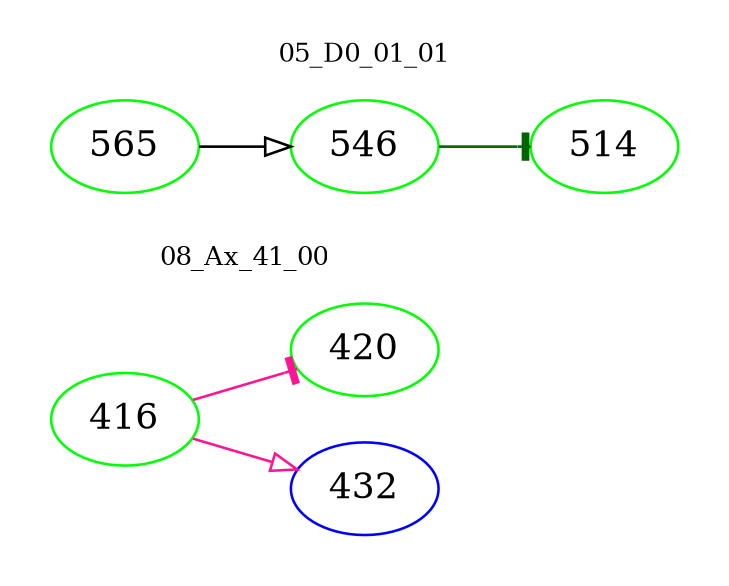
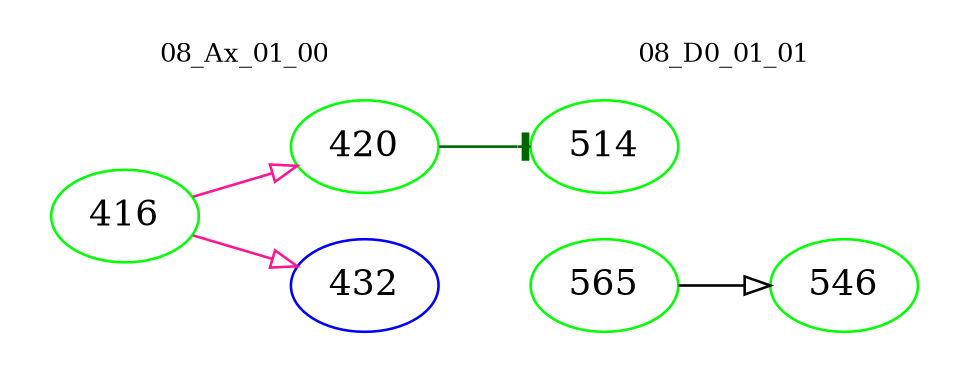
(365, 55) -> (724, 55)
(478, 147) -> (478, 147)
(245, 259) -> (245, 55)
(239, 386) -> (232, 185)
